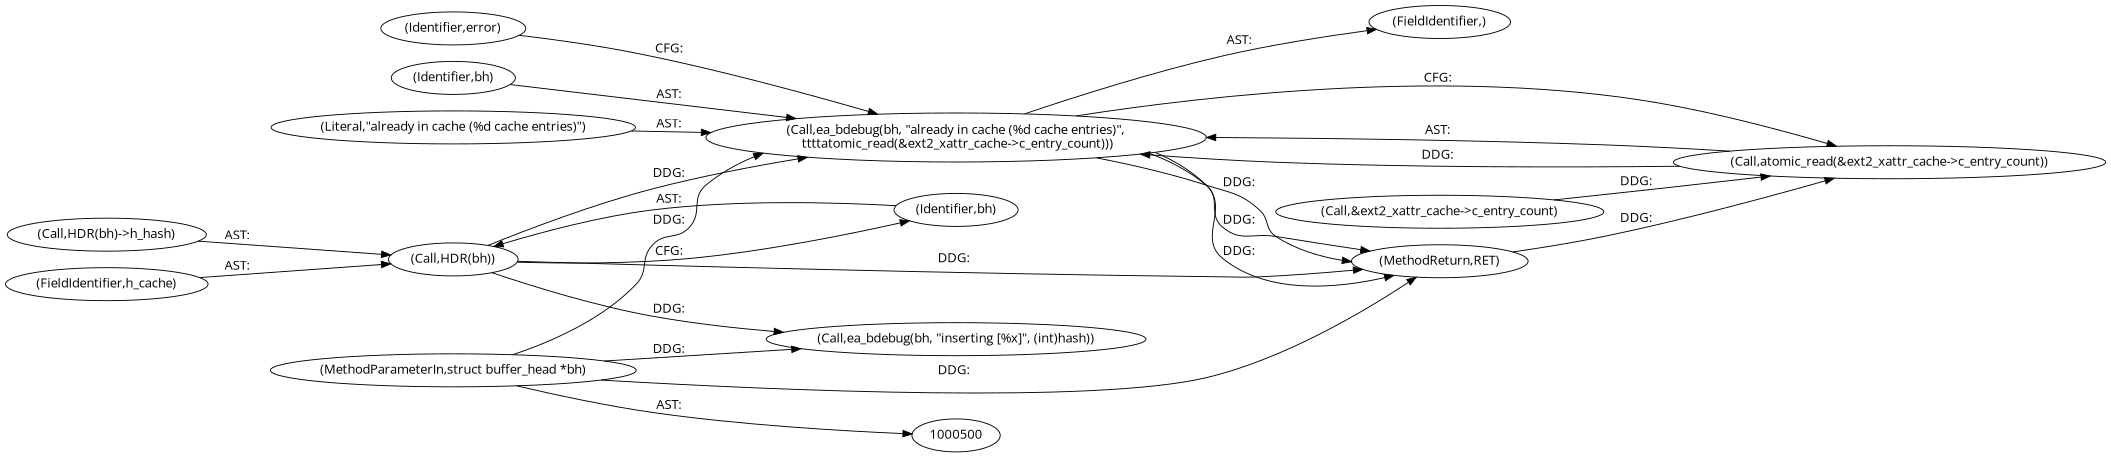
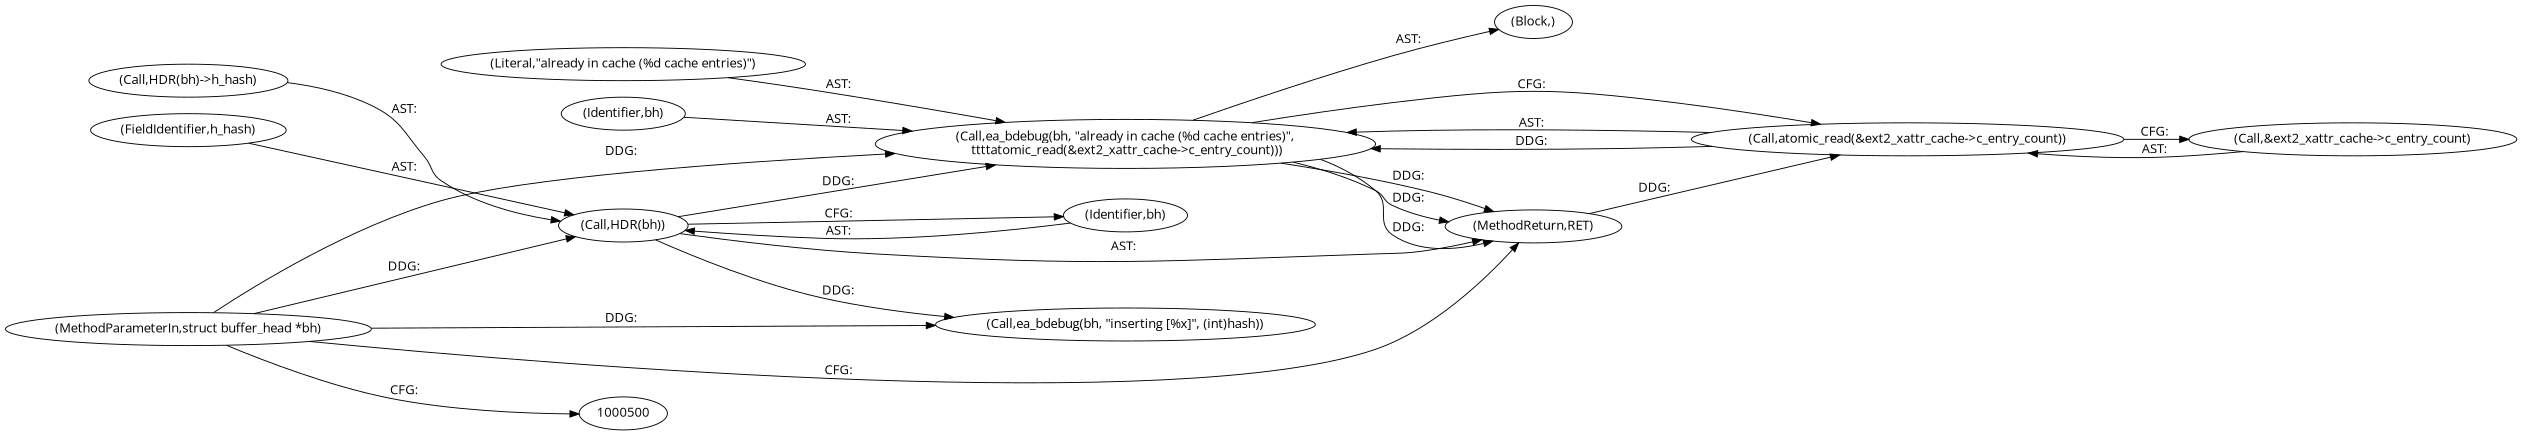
(1440, 22) -> (1533, 22)
(453, 28) -> none
none -> (2152, 139)
(1638, 182) -> (2156, 150)
(956, 259) -> (1125, 247)
none -> (410, 276)
(107, 284) -> (188, 130)
(956, 371) -> (840, 371)
(671, 406) -> (406, 391)
